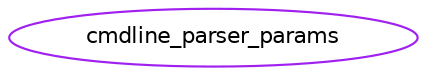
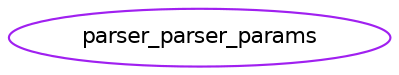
(213, 38) -> (200, 38)
